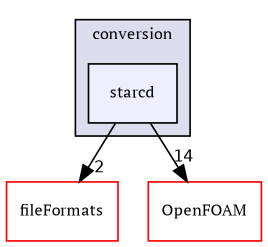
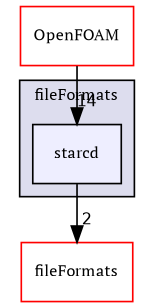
(133, 35) -> (77, 96)
(165, 147) -> (77, 90)
